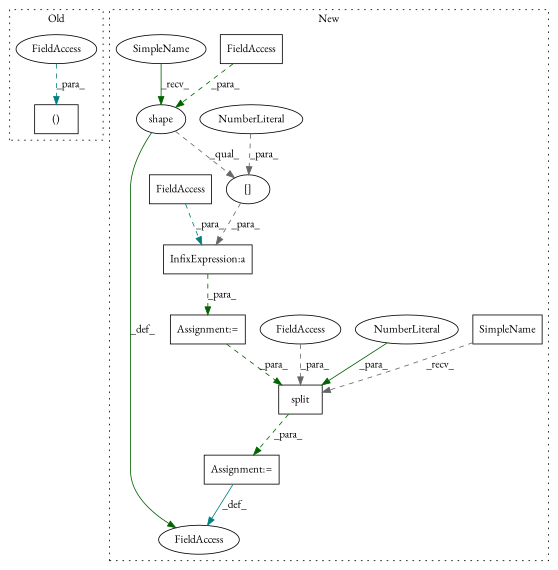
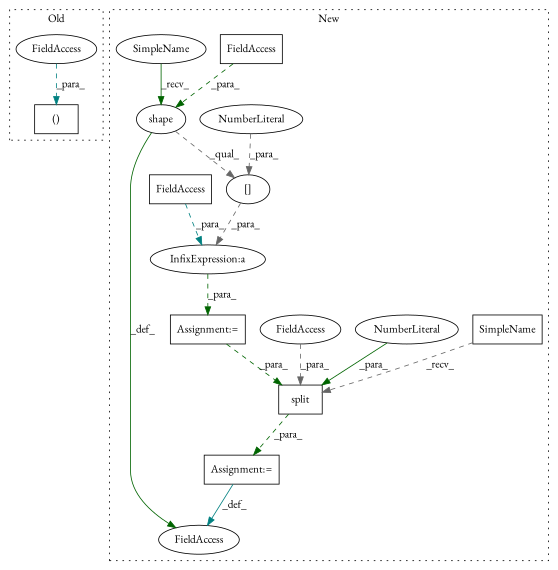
(208, 259) -> (208, 259)
